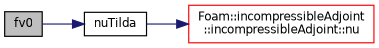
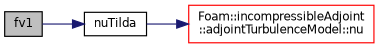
(23, 24) -> (23, 24)
(281, 24) -> (281, 24)
